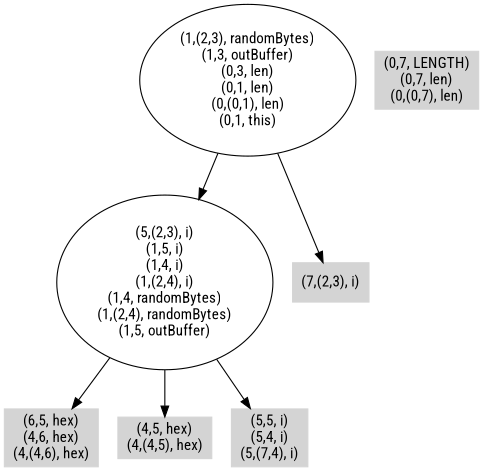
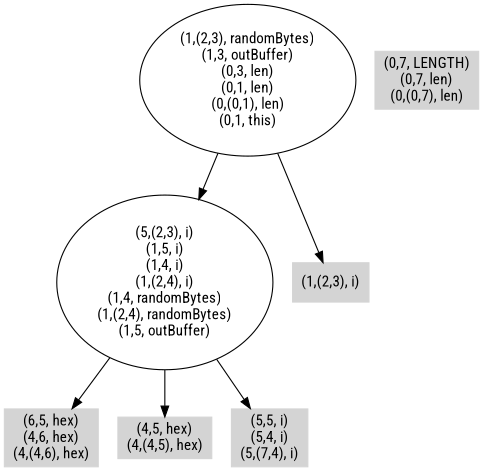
(331, 282) -> (331, 282)
